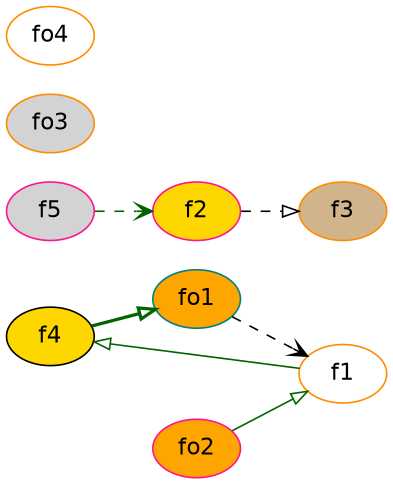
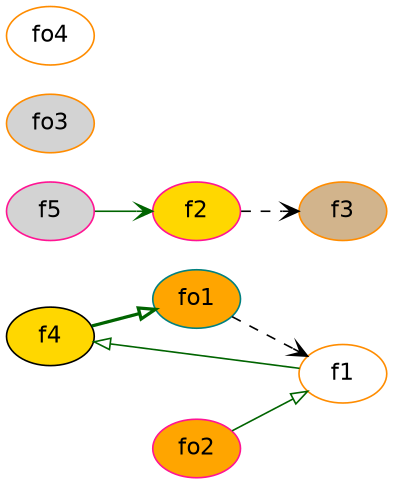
(116, 211) -> (116, 211)
(262, 211) -> (262, 211)
